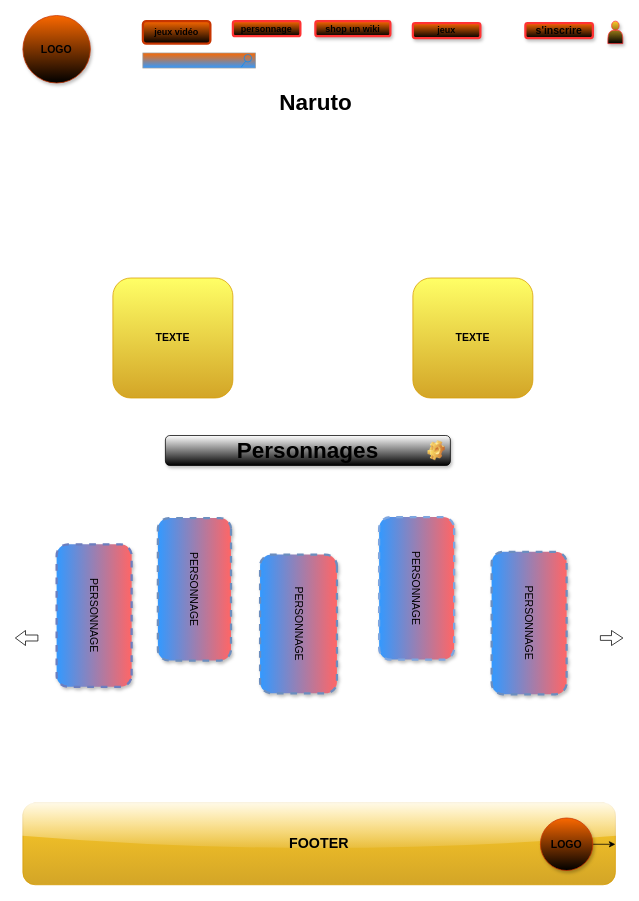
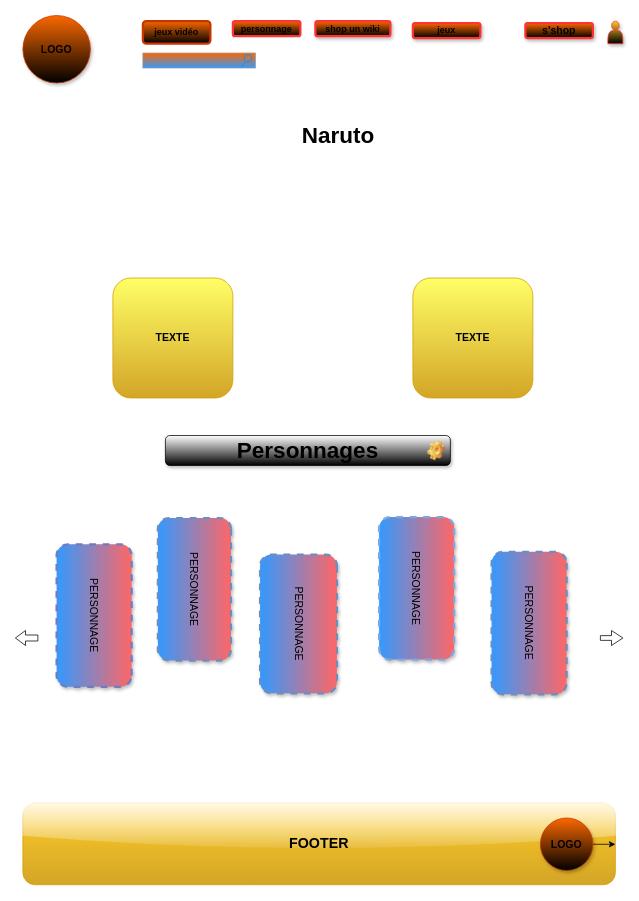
(559, 30) -> (559, 30)
(315, 102) -> (338, 135)
